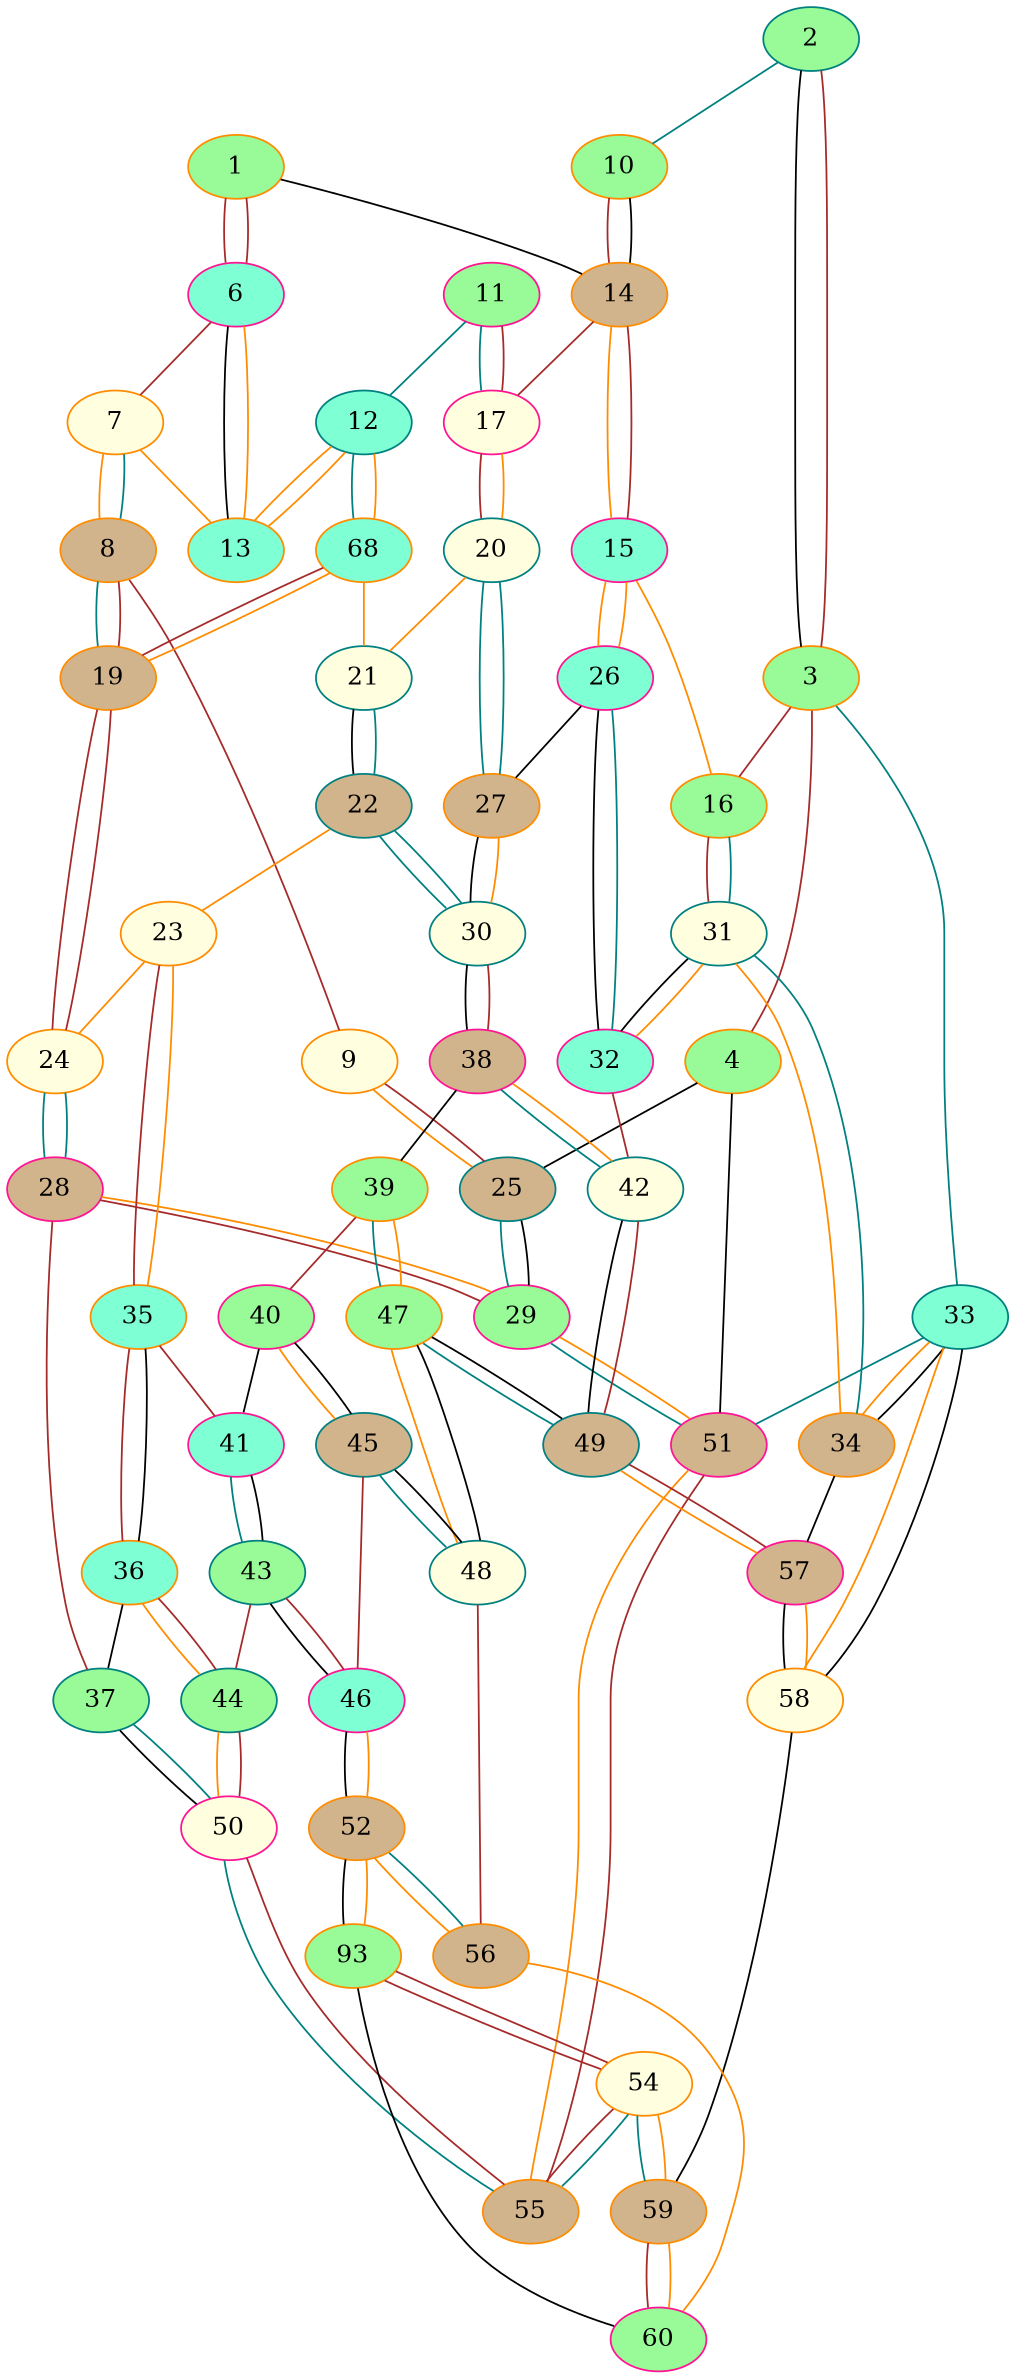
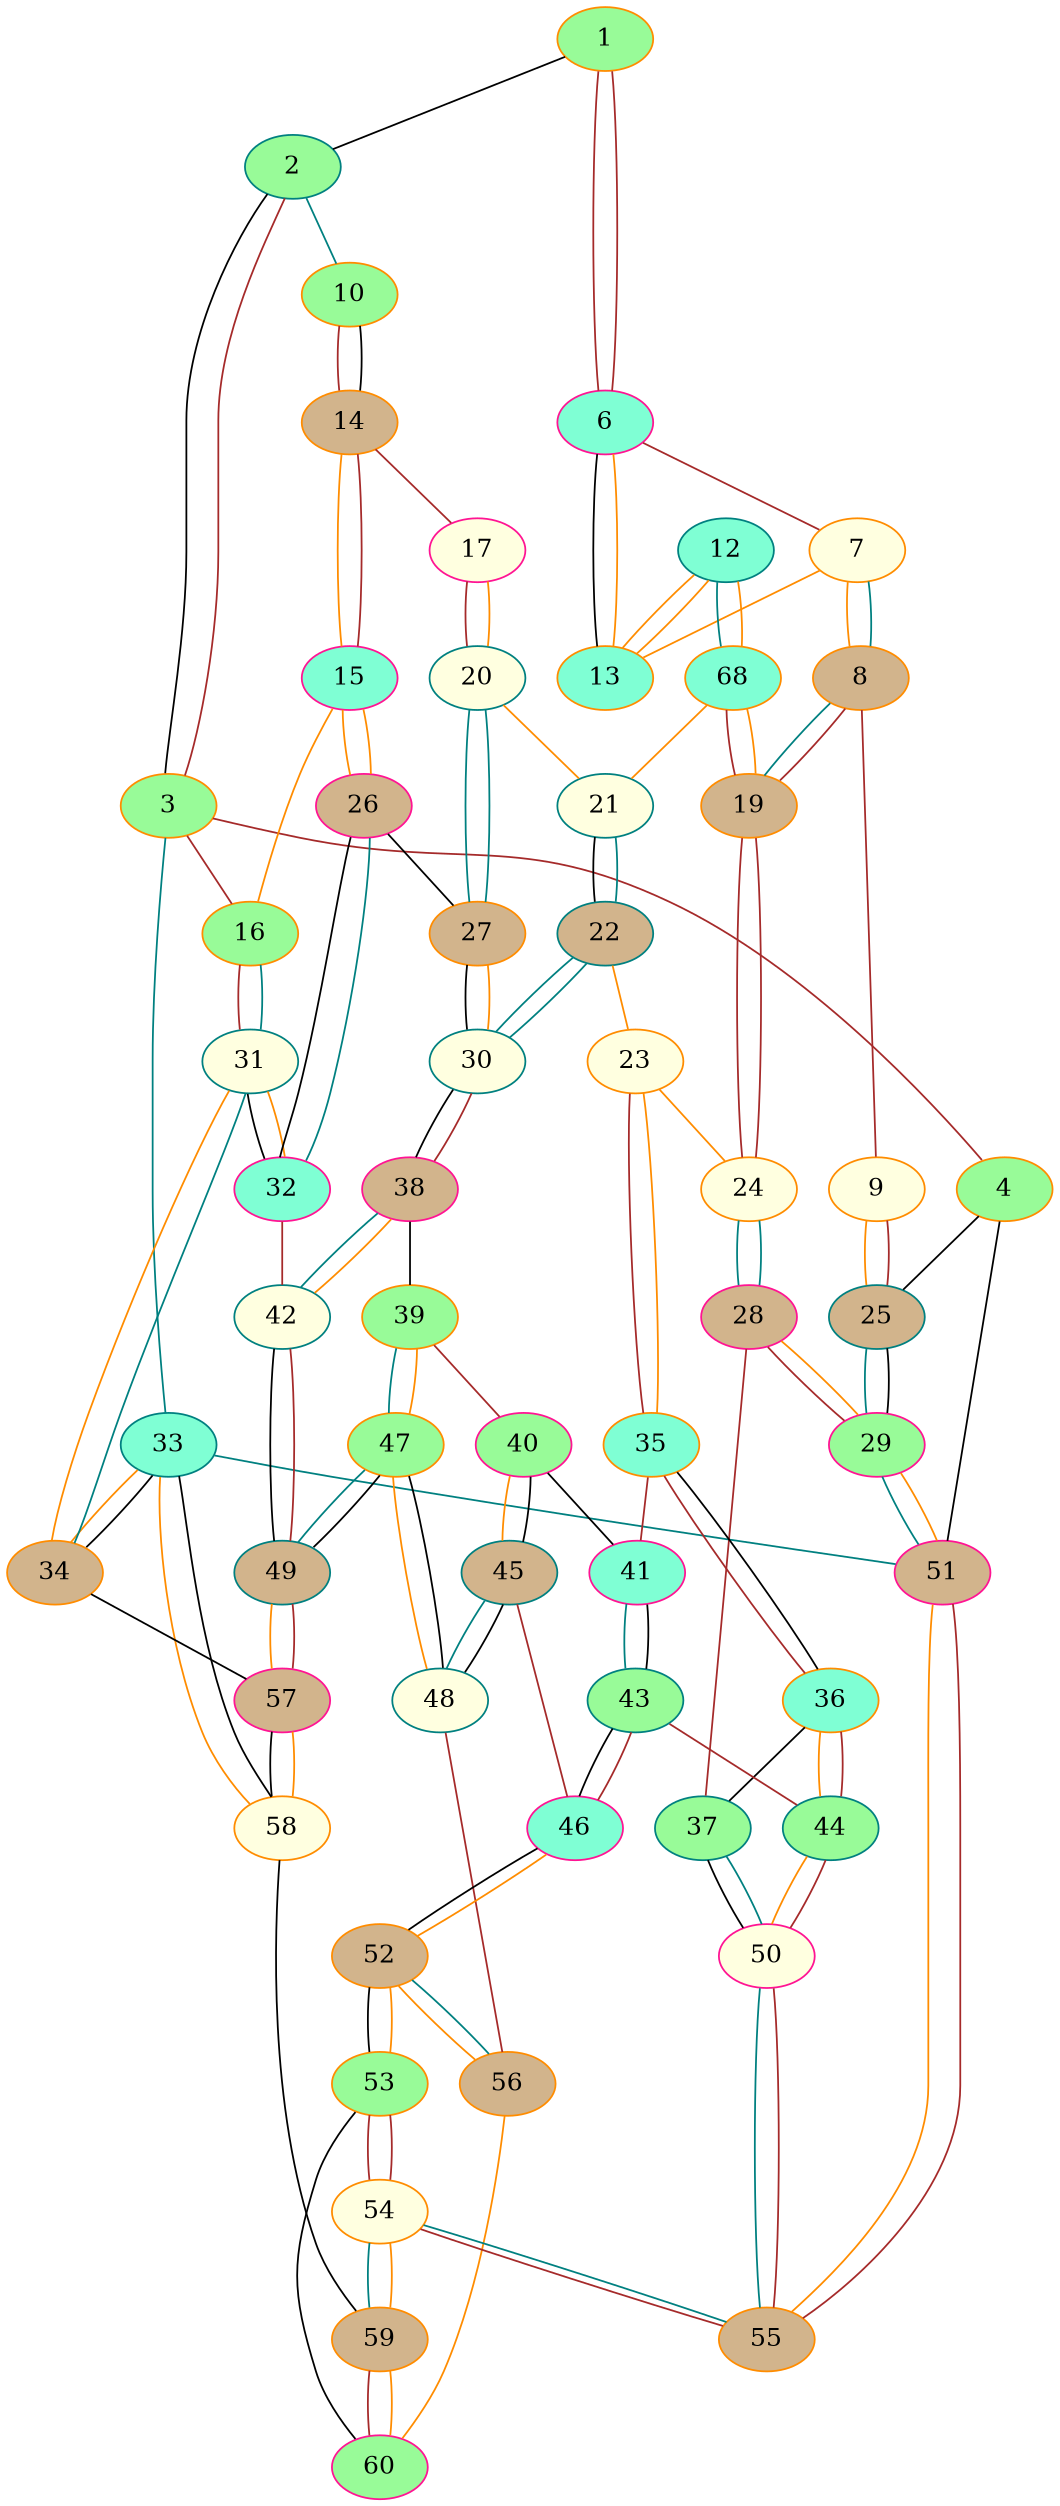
(433, 221) -> (449, 103)
(492, 295) -> none
(605, 678) -> (364, 806)
(353, 1956) -> (380, 2084)
